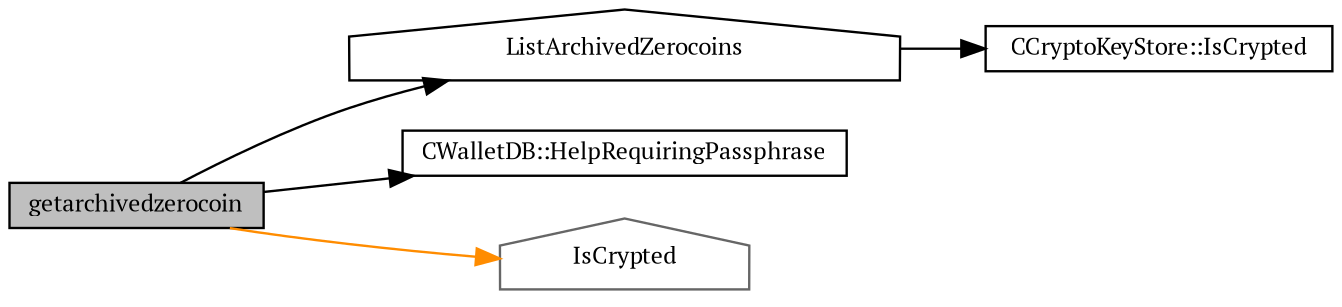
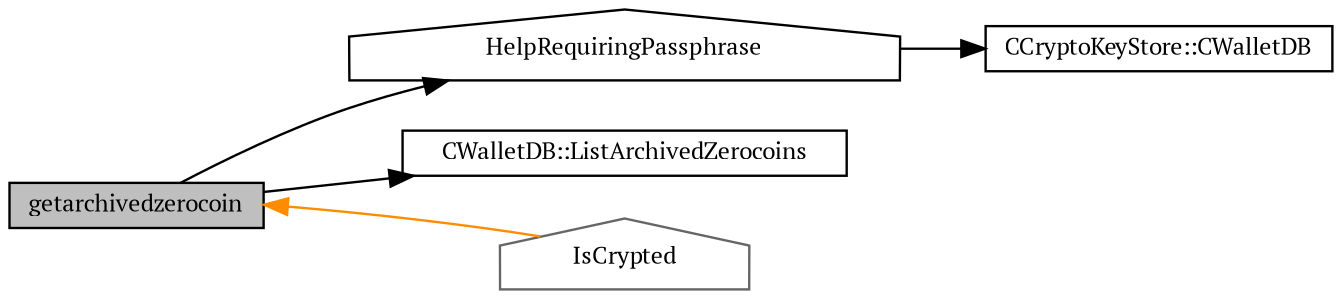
(625, 49) -> (625, 49)
(1159, 49) -> (1159, 49)
(625, 153) -> (625, 153)
(352, 244) -> (414, 219)
